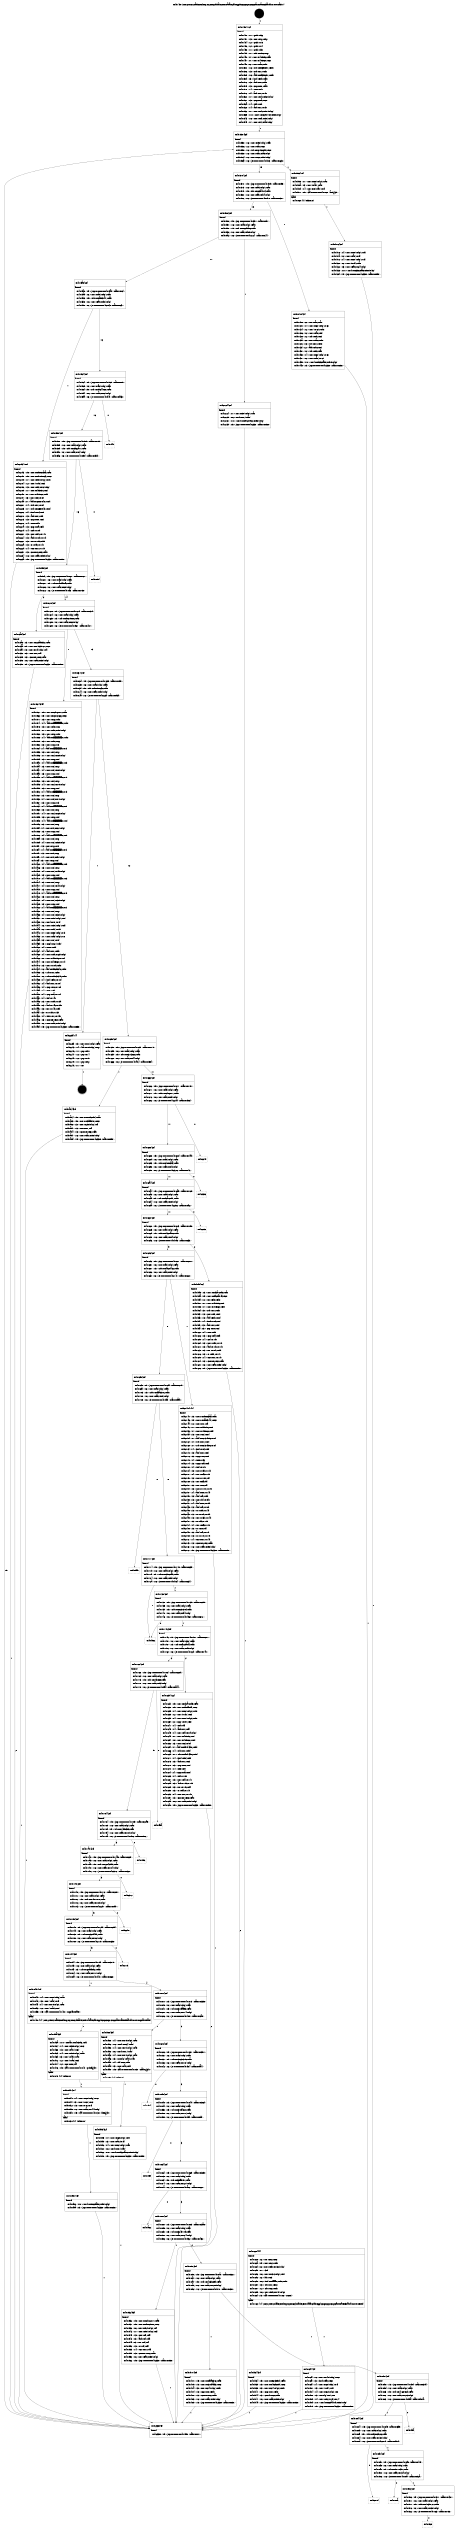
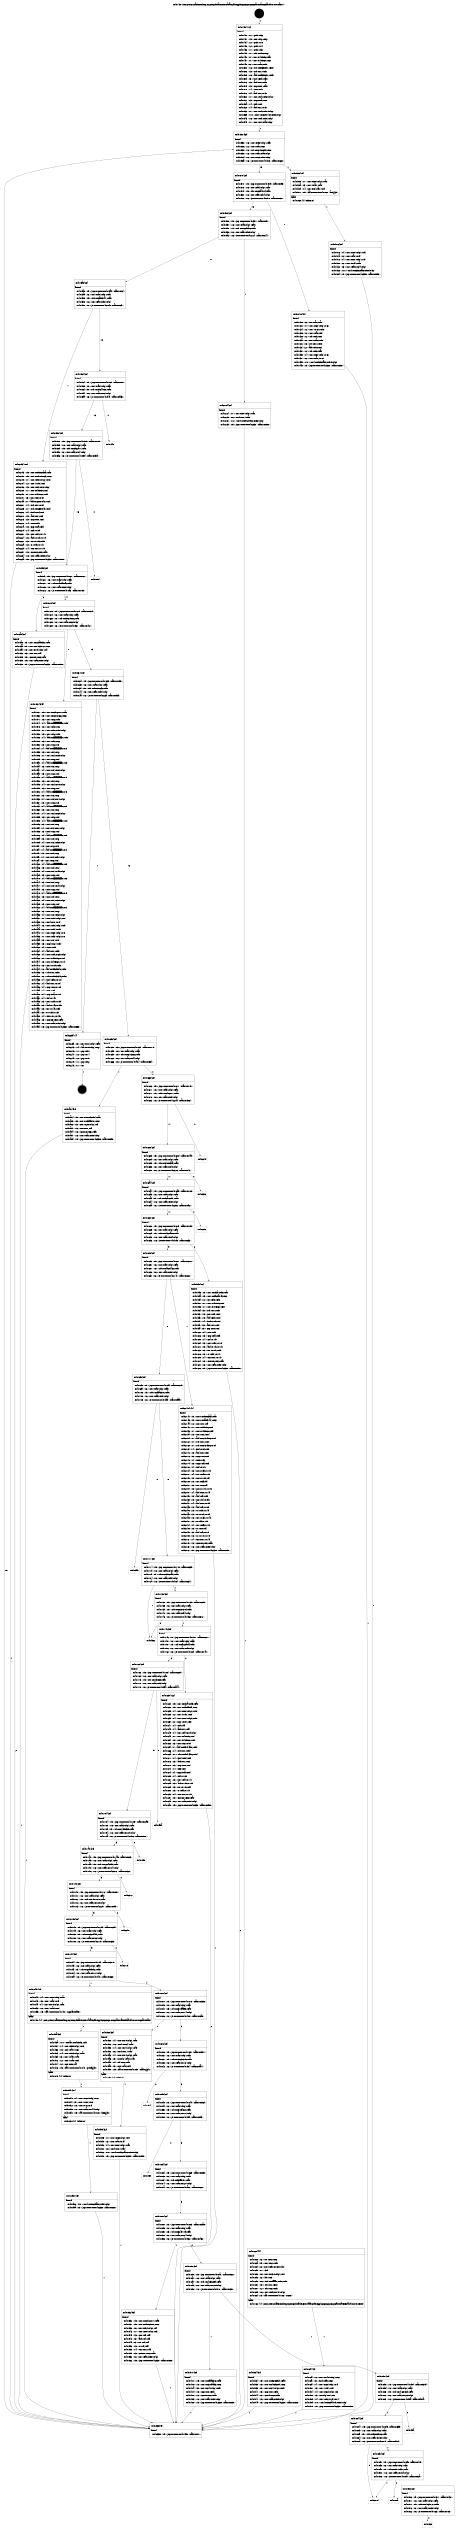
(146, 2228) -> none
(412, 2482) -> (382, 2488)
